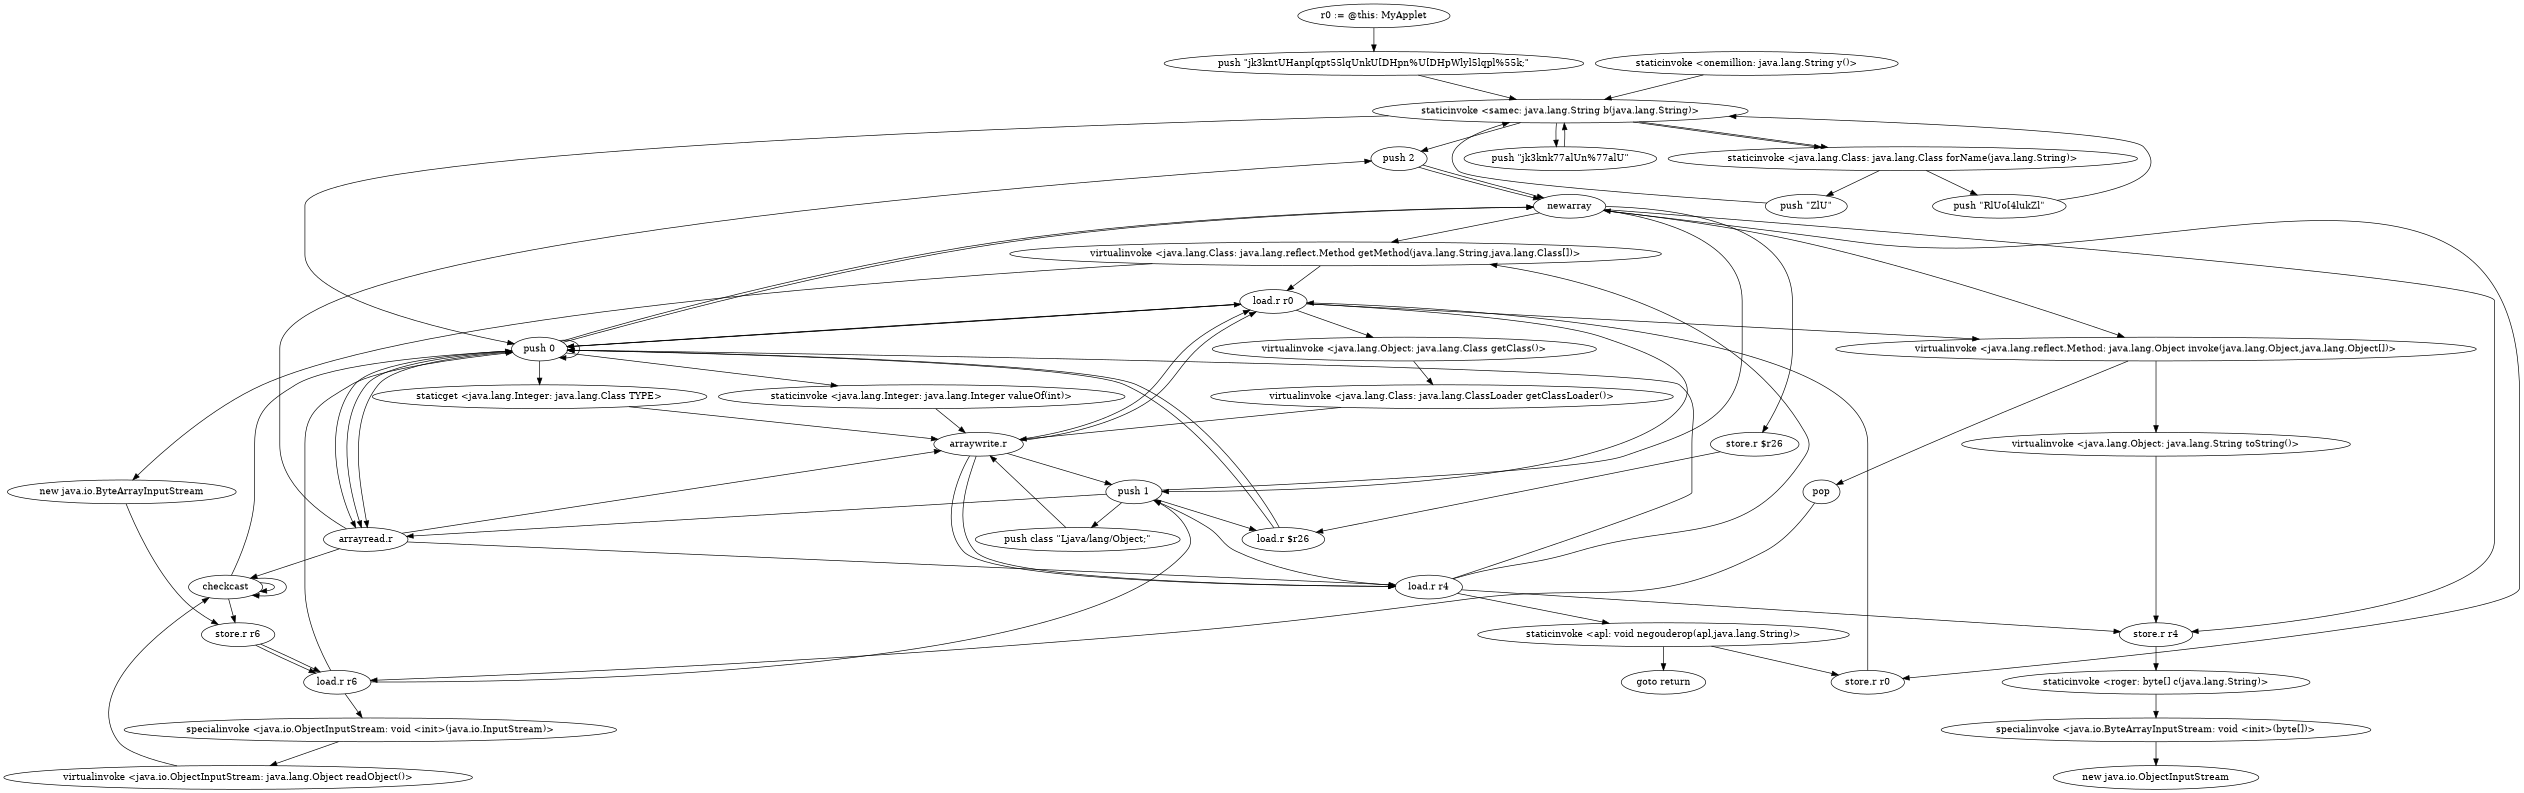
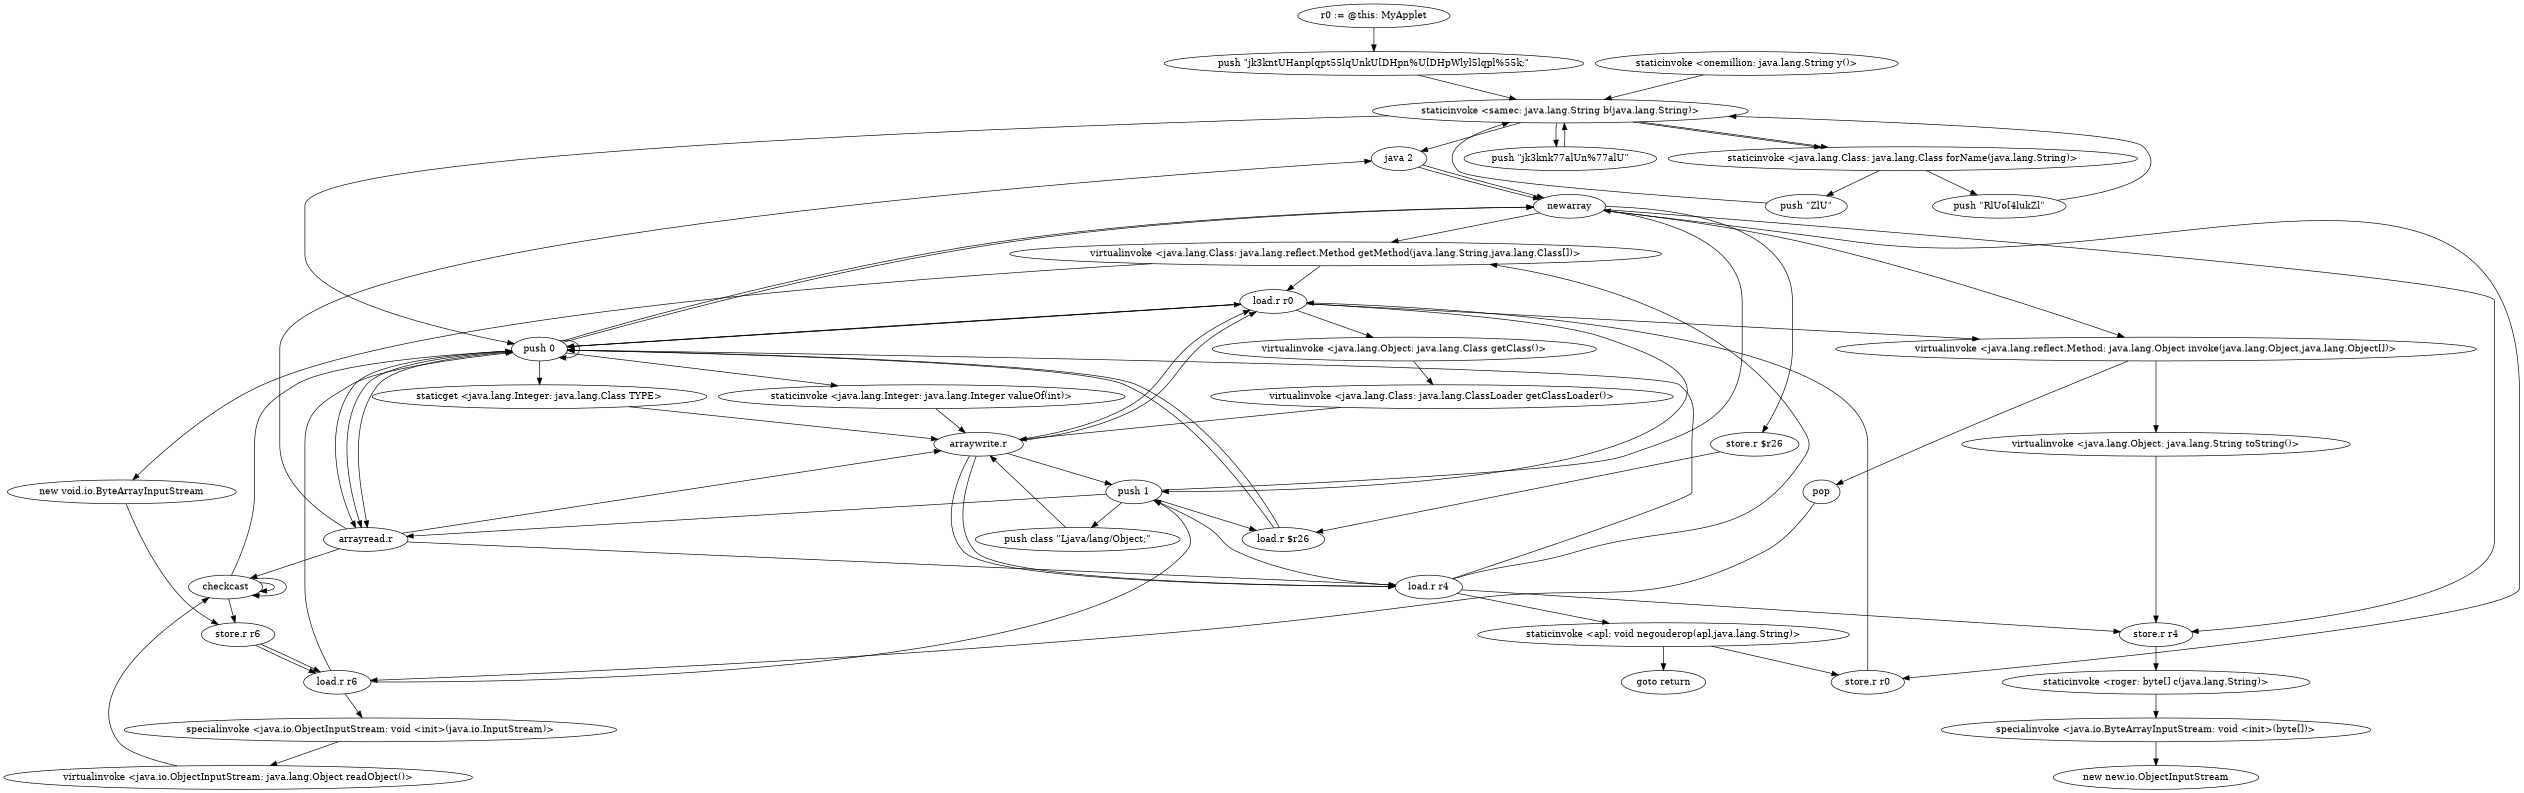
(1399, 159) -> (1399, 159)
(122, 492) -> (122, 492)
(2156, 777) -> (2156, 777)
